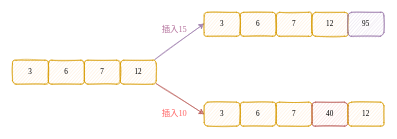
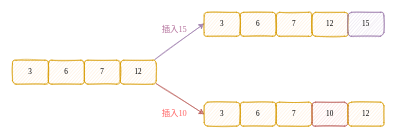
(366, 24) -> (366, 24)
(330, 114) -> (330, 114)
